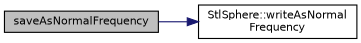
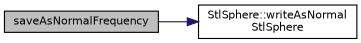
(278, 22) -> (278, 22)
